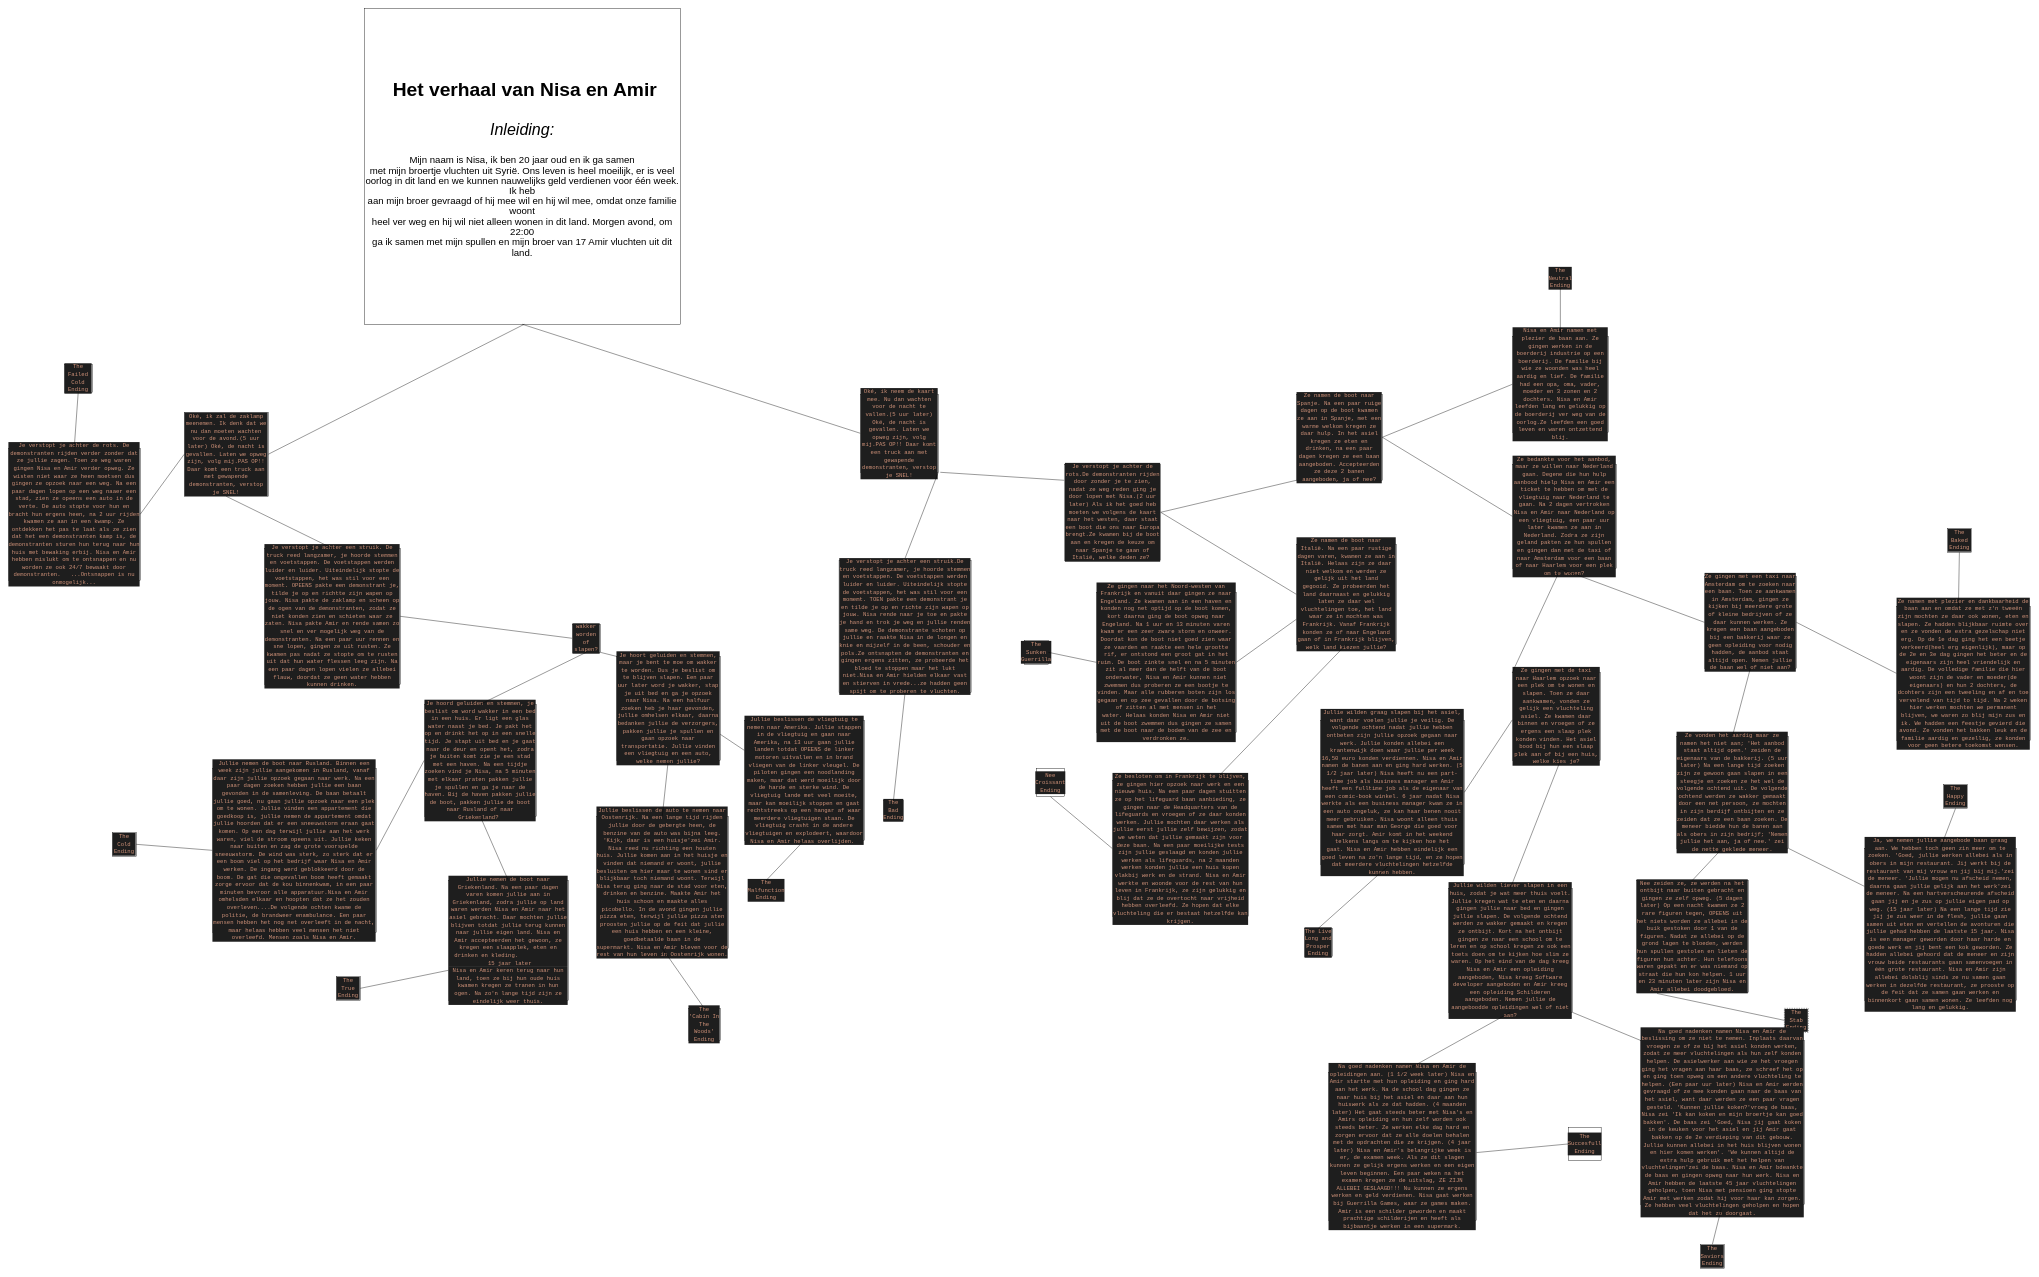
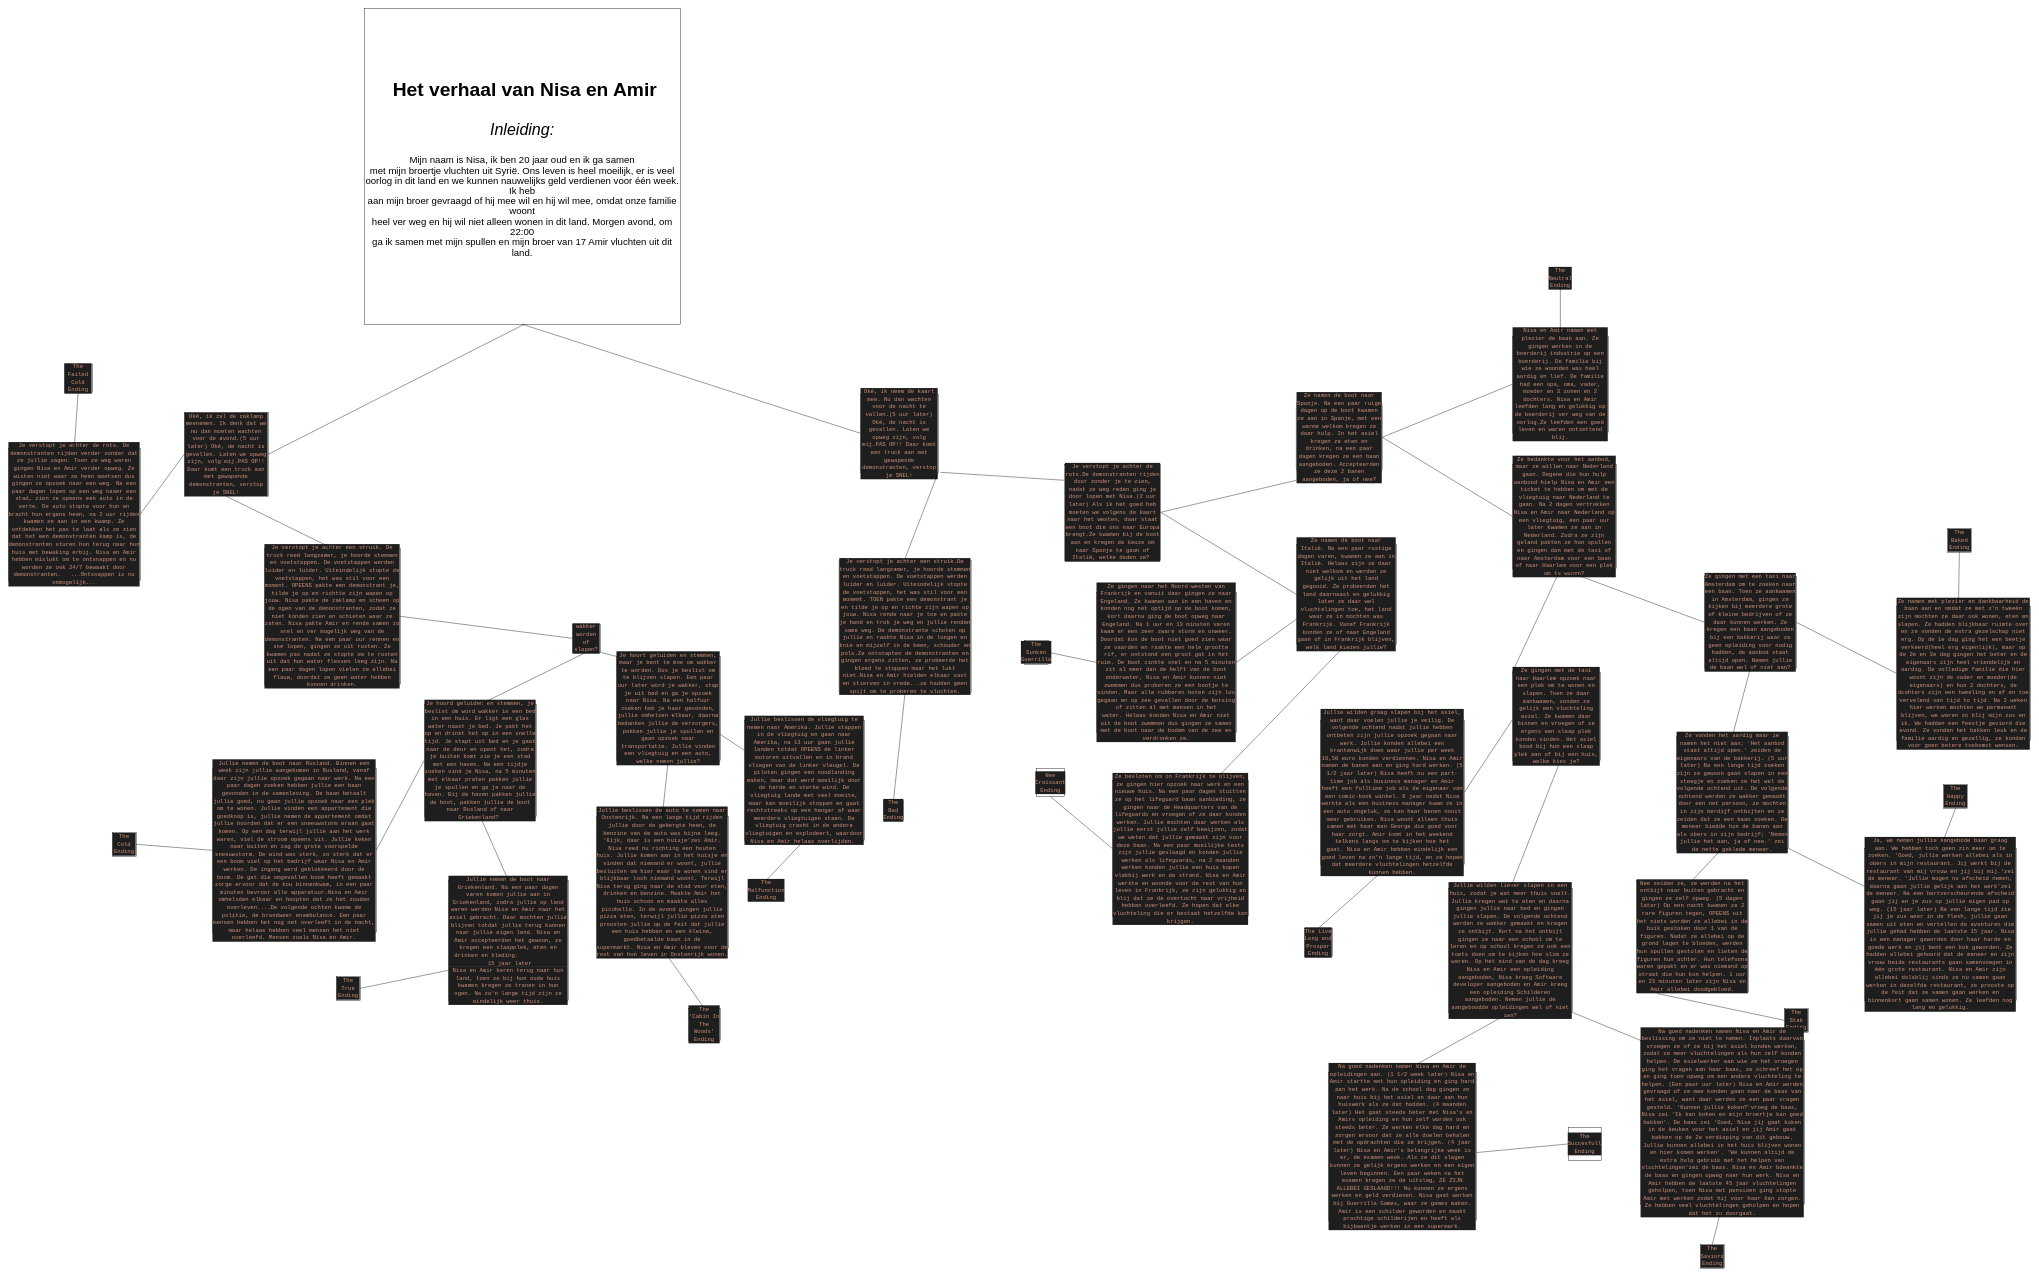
(1339, 437) -> (1339, 437)
(1796, 1020) -> (1796, 1020)
